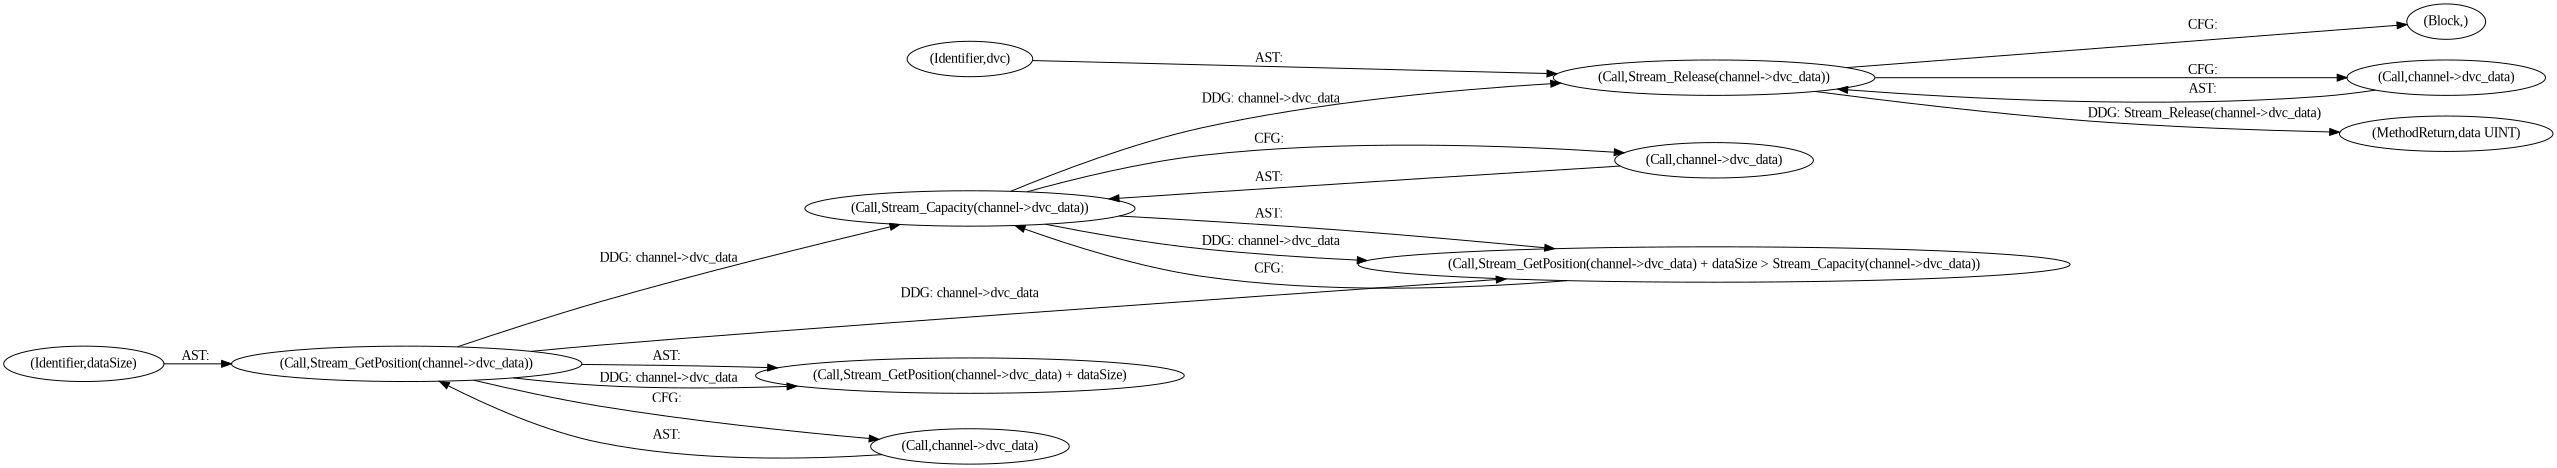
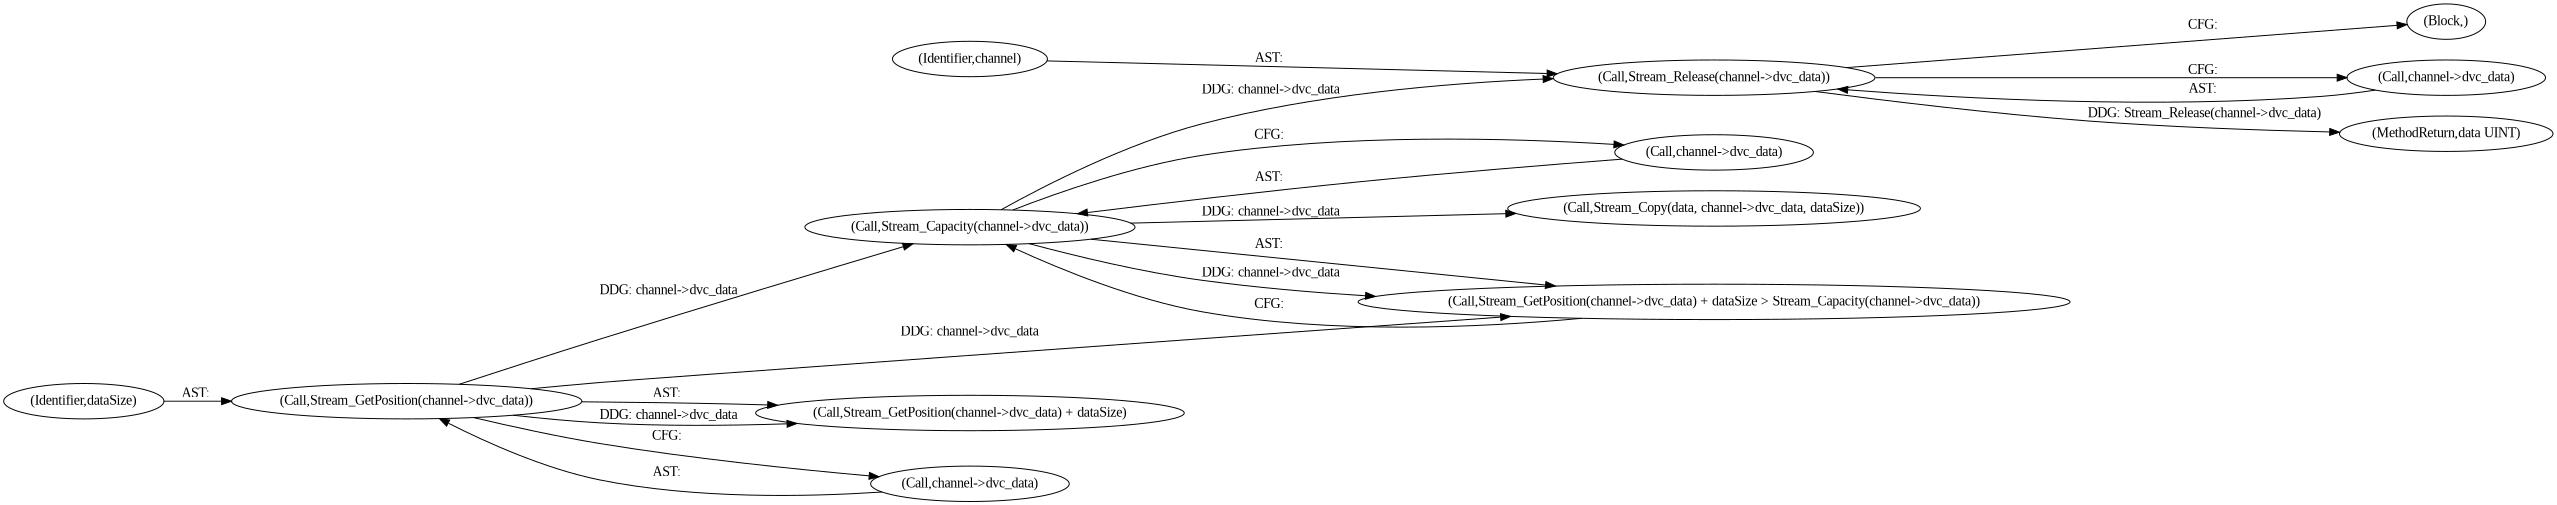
(970, 59) -> (970, 59)
none -> (1714, 208)
